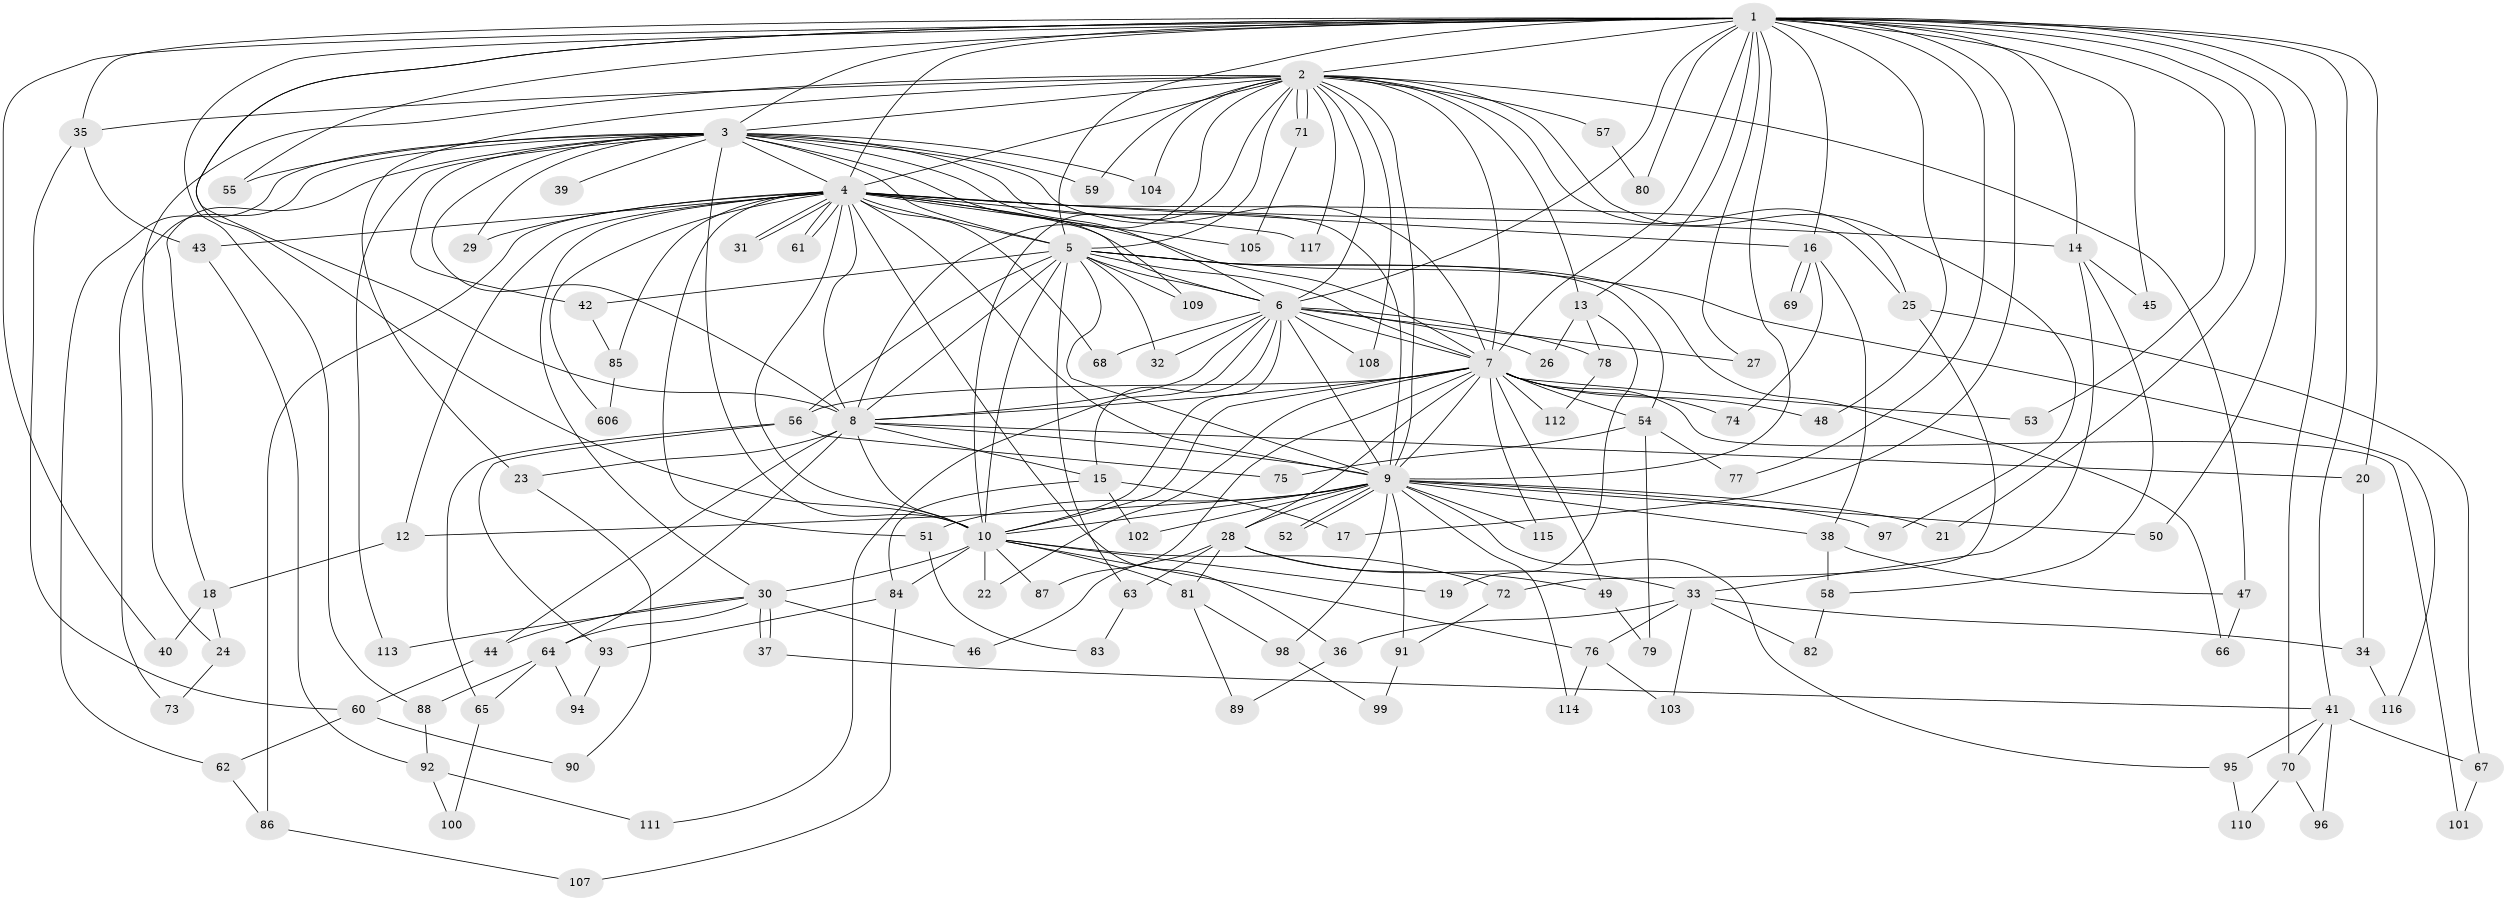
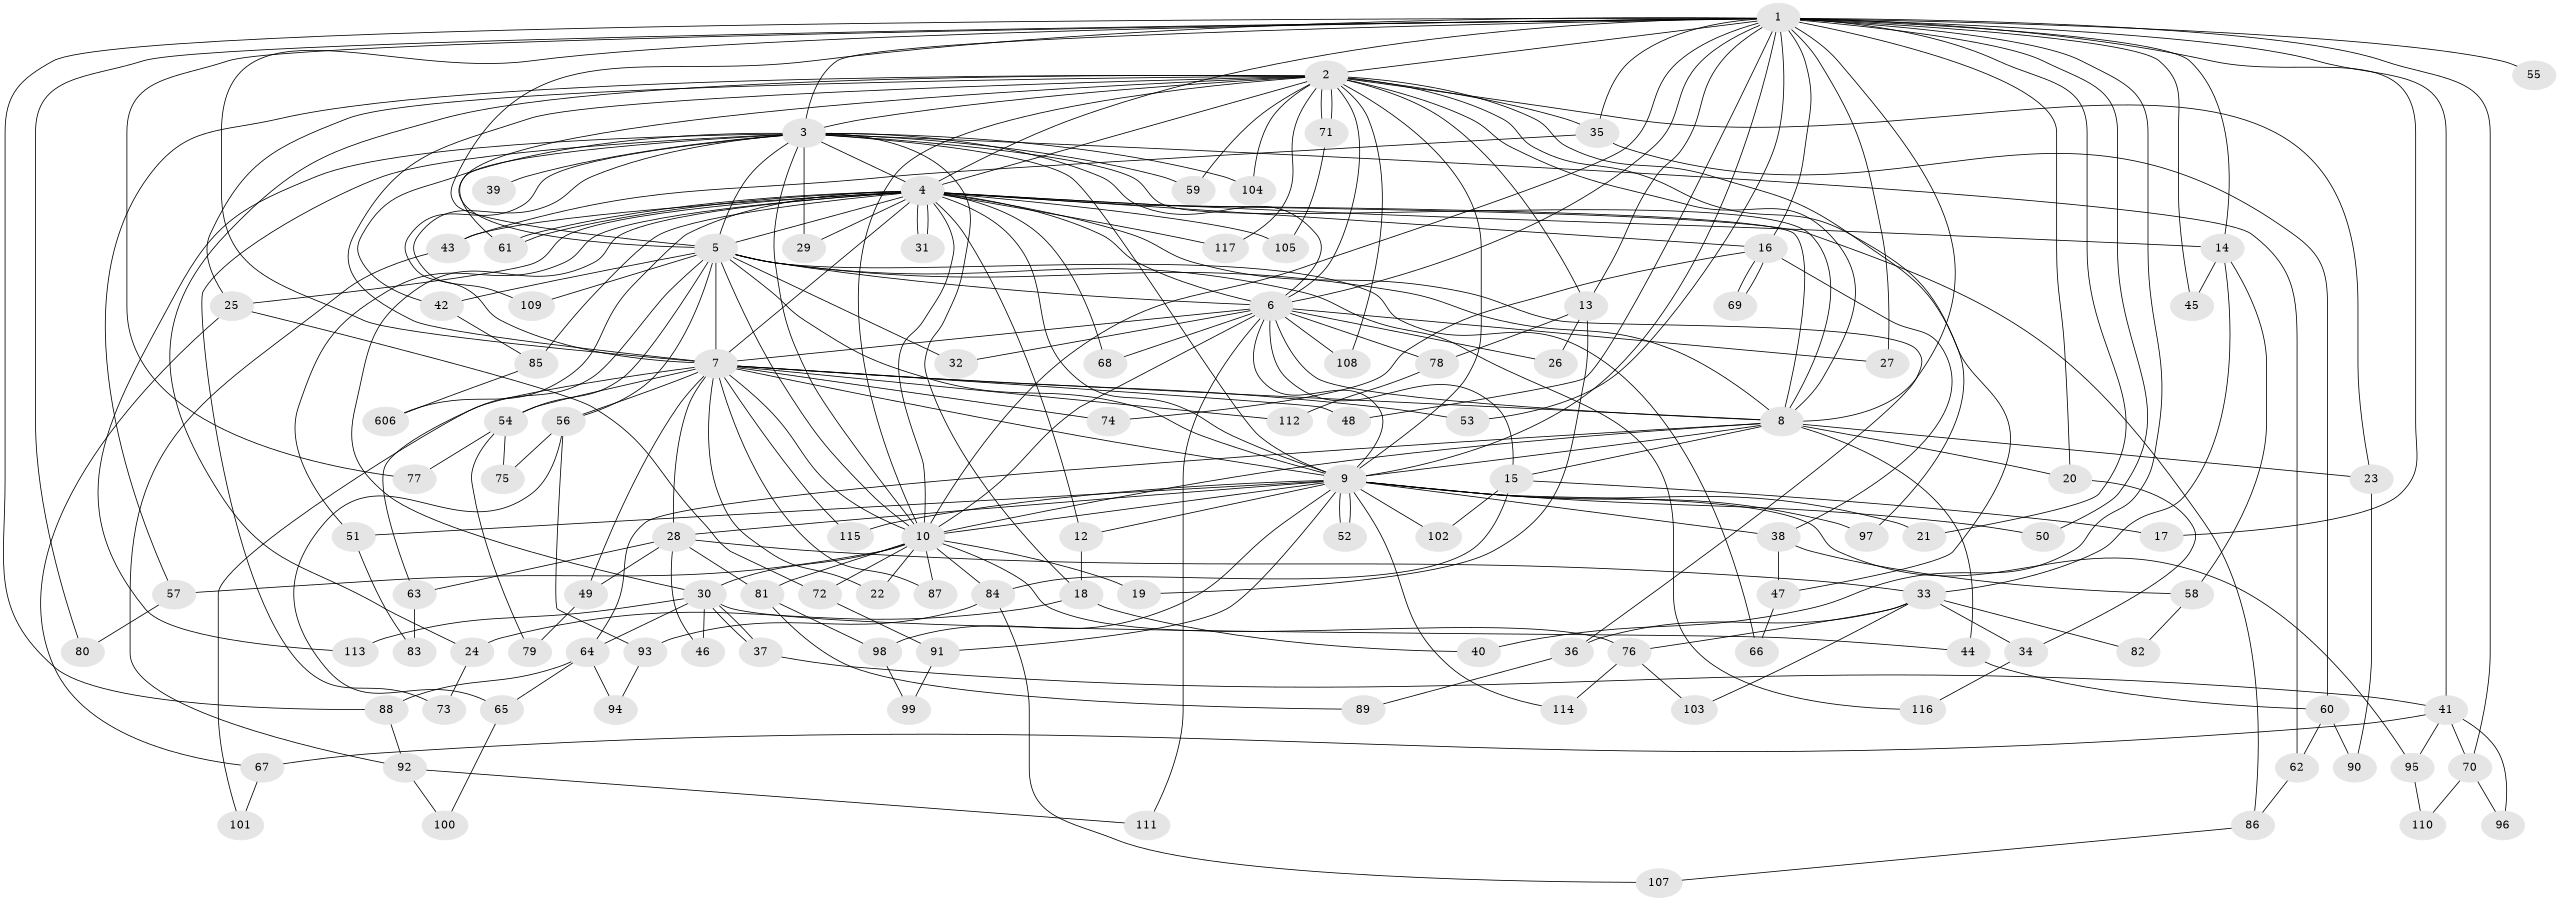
(474, 143) -> (585, 150)
none -> (569, 576)
